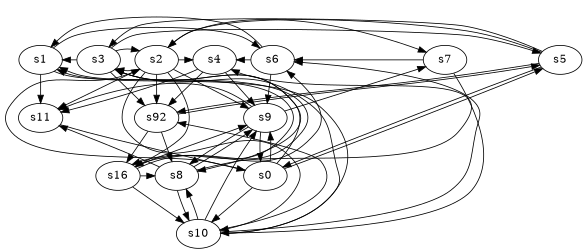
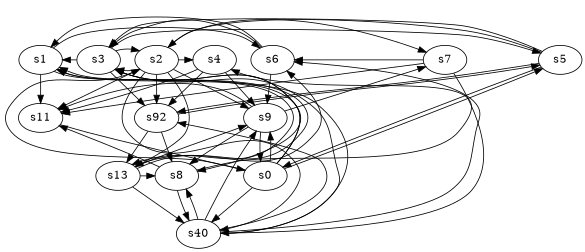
(248, 60) -> (190, 20)
none -> (216, 81)
none -> (202, 93)
(220, 151) -> none
(118, 176) -> (118, 176)
(199, 234) -> (199, 234)
